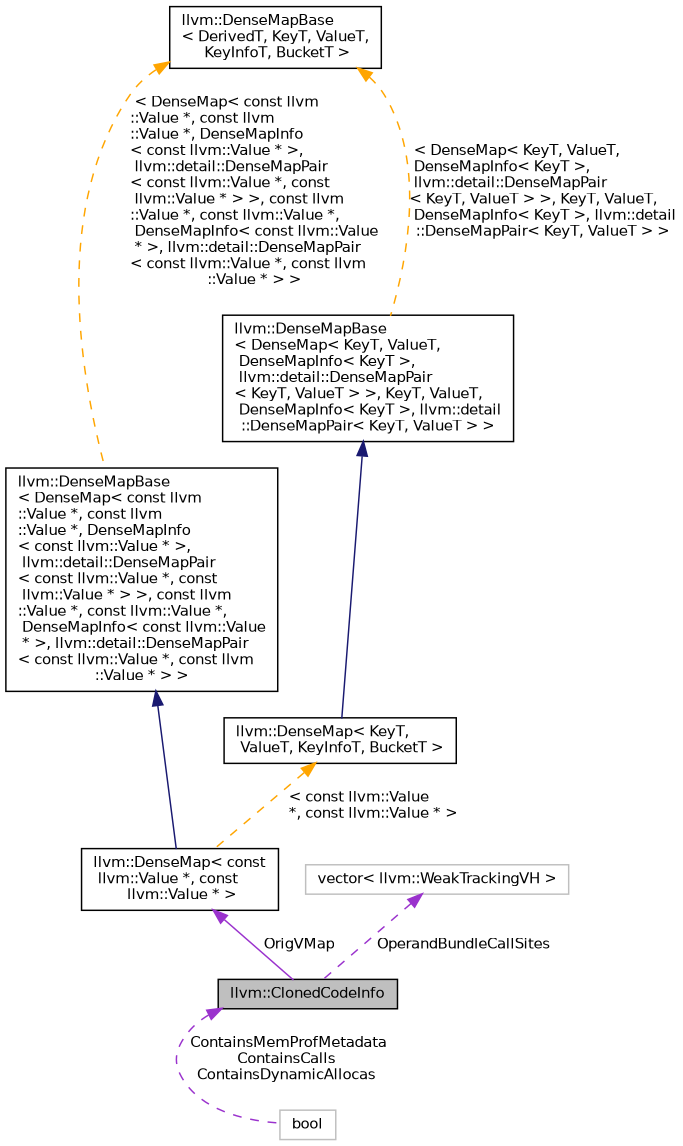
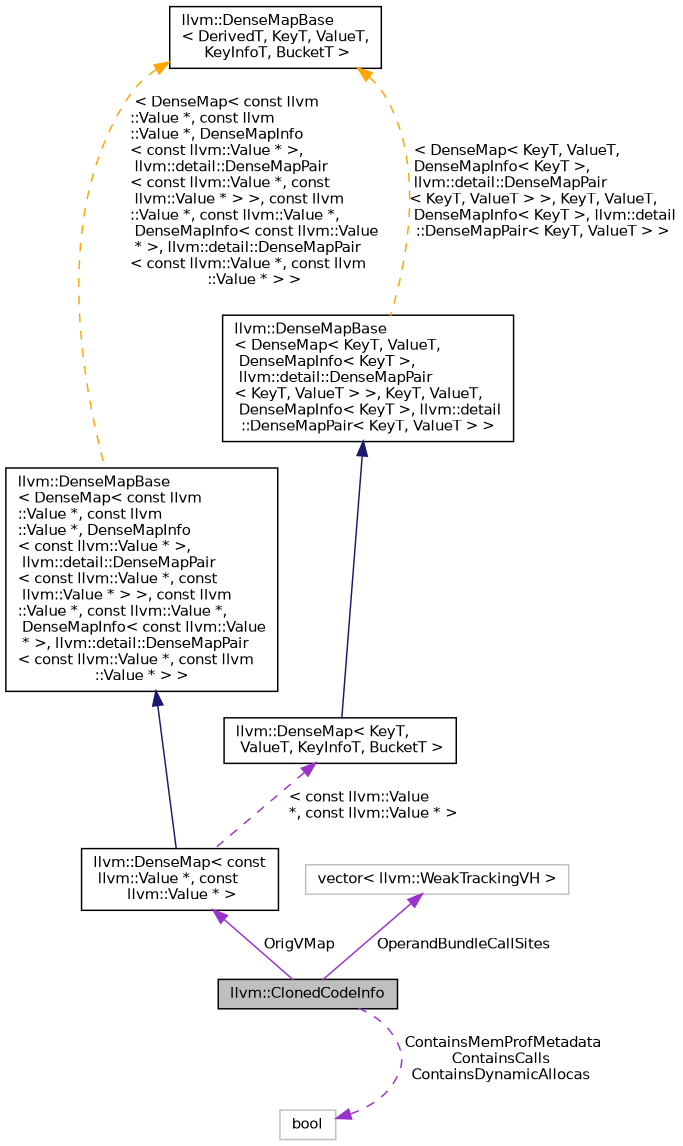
(259, 811) -> (259, 811)
(367, 942) -> (367, 942)
(193, 1092) -> (401, 1064)
